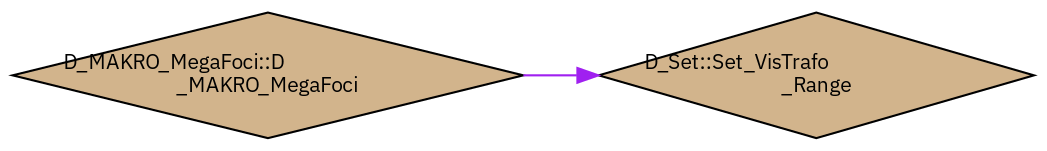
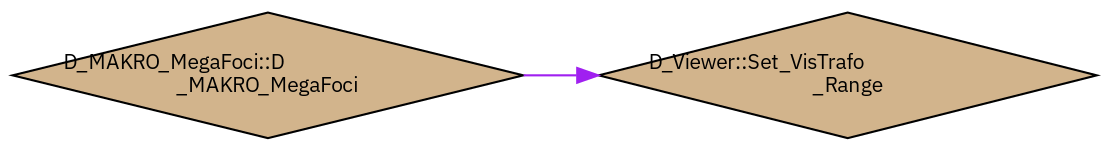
(816, 75) -> (848, 75)
